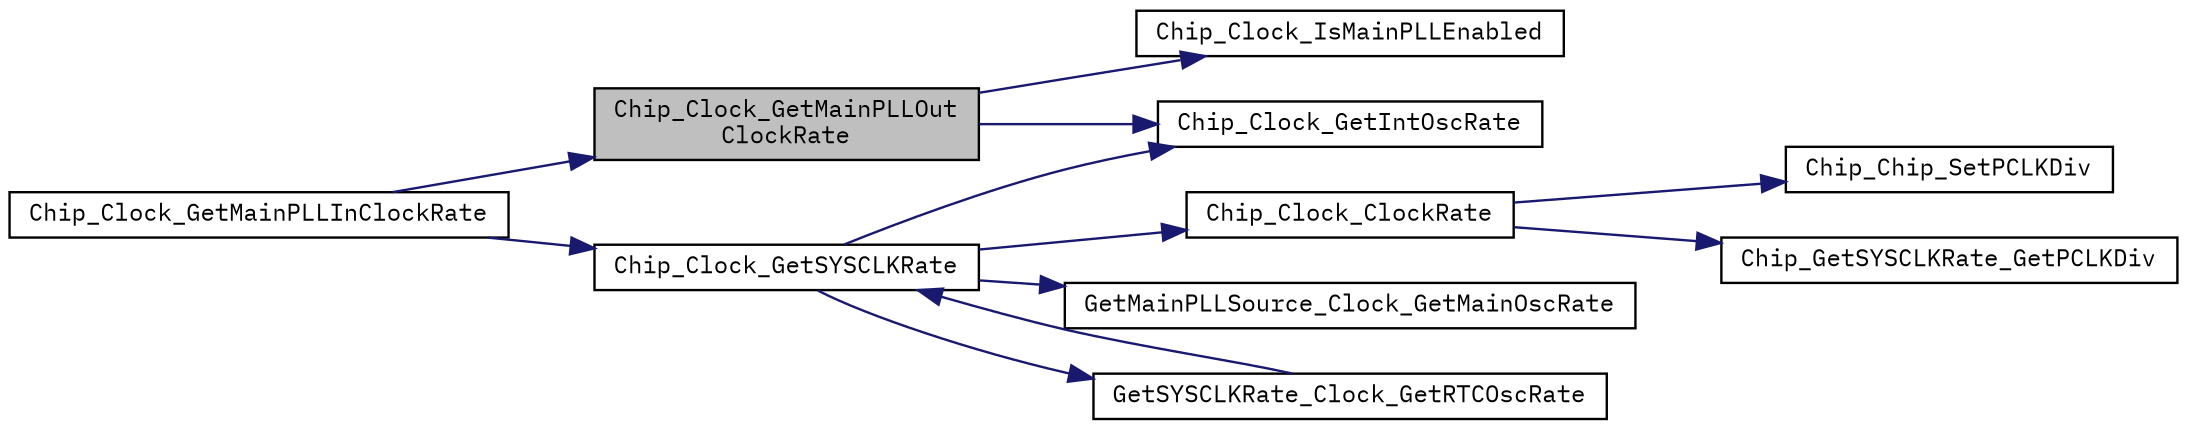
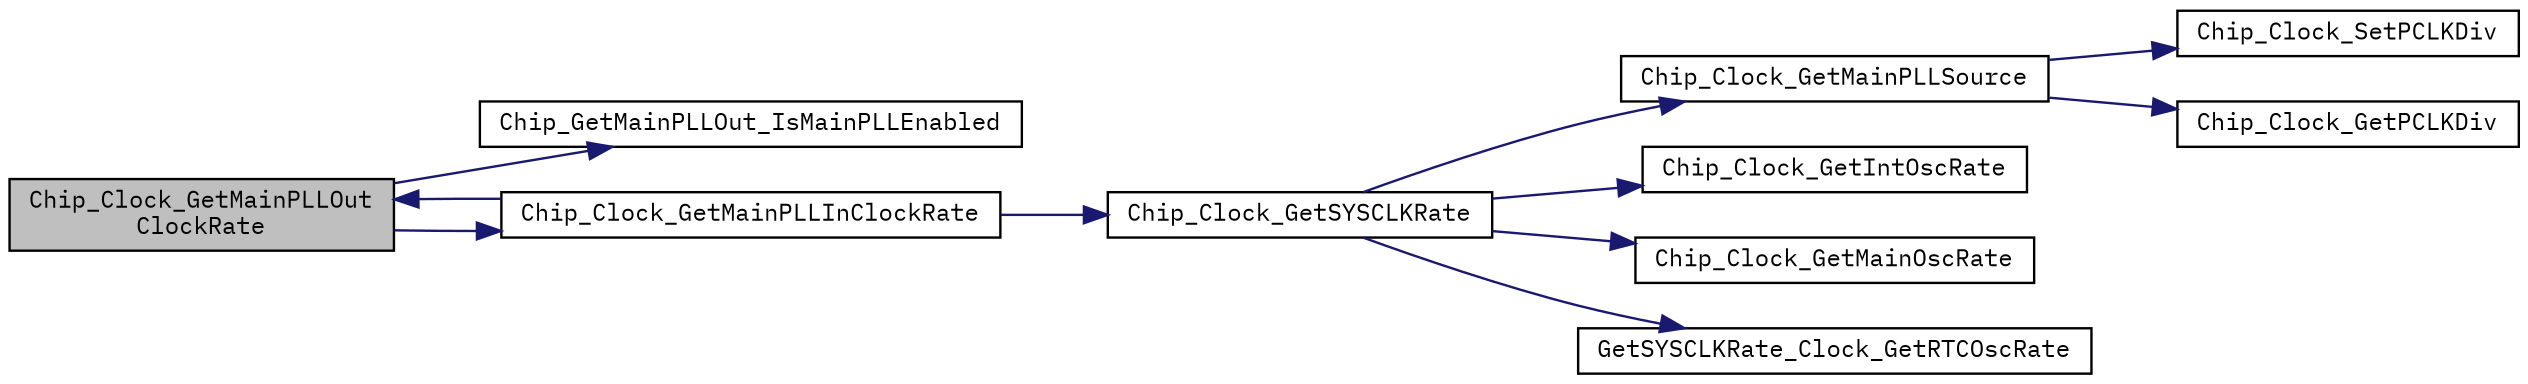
(1350, 33) -> (751, 124)
(1056, 124) -> (435, 231)
(1949, 170) -> (2348, 33)
(1350, 215) -> (1835, 79)
(1949, 260) -> (2348, 124)
(1350, 306) -> (1835, 260)
(1115, 340) -> none
